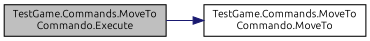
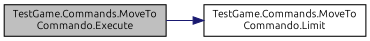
(285, 21) -> (285, 21)
